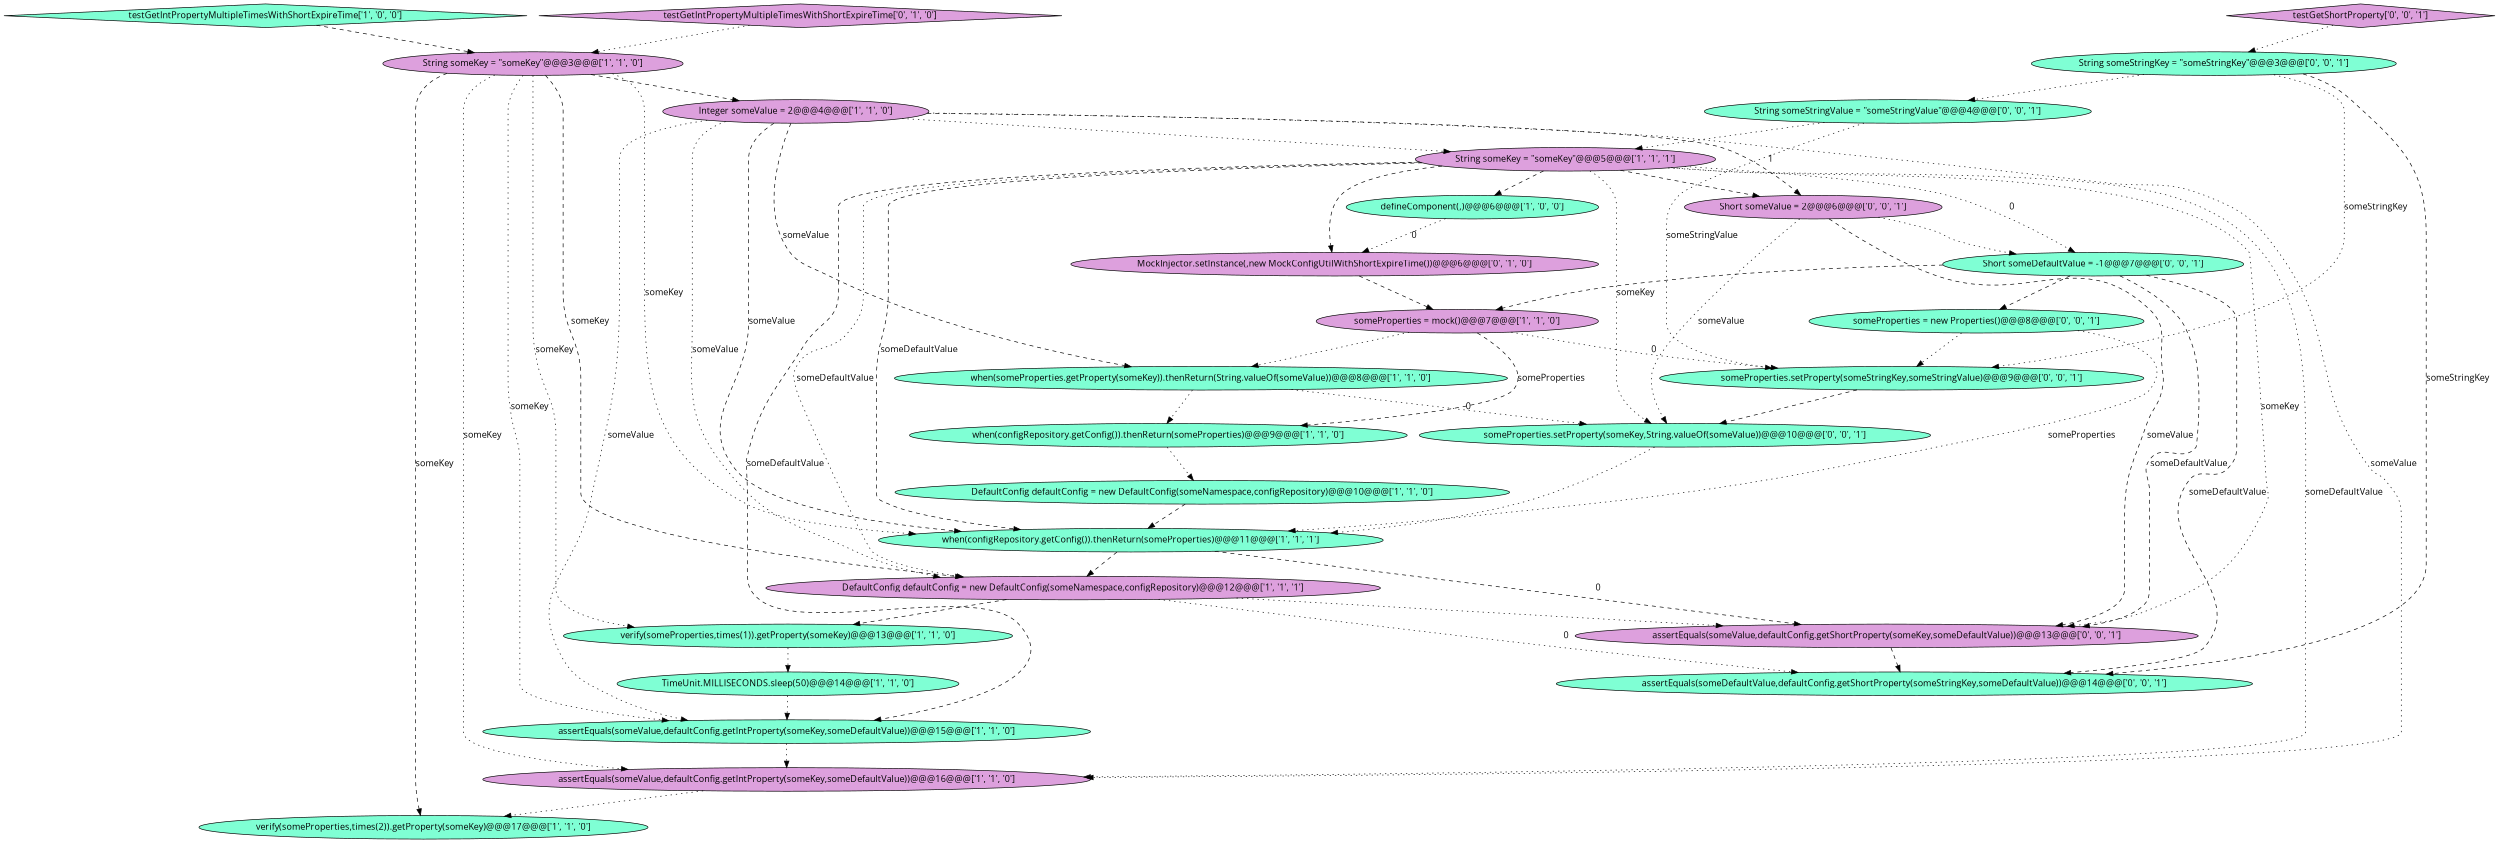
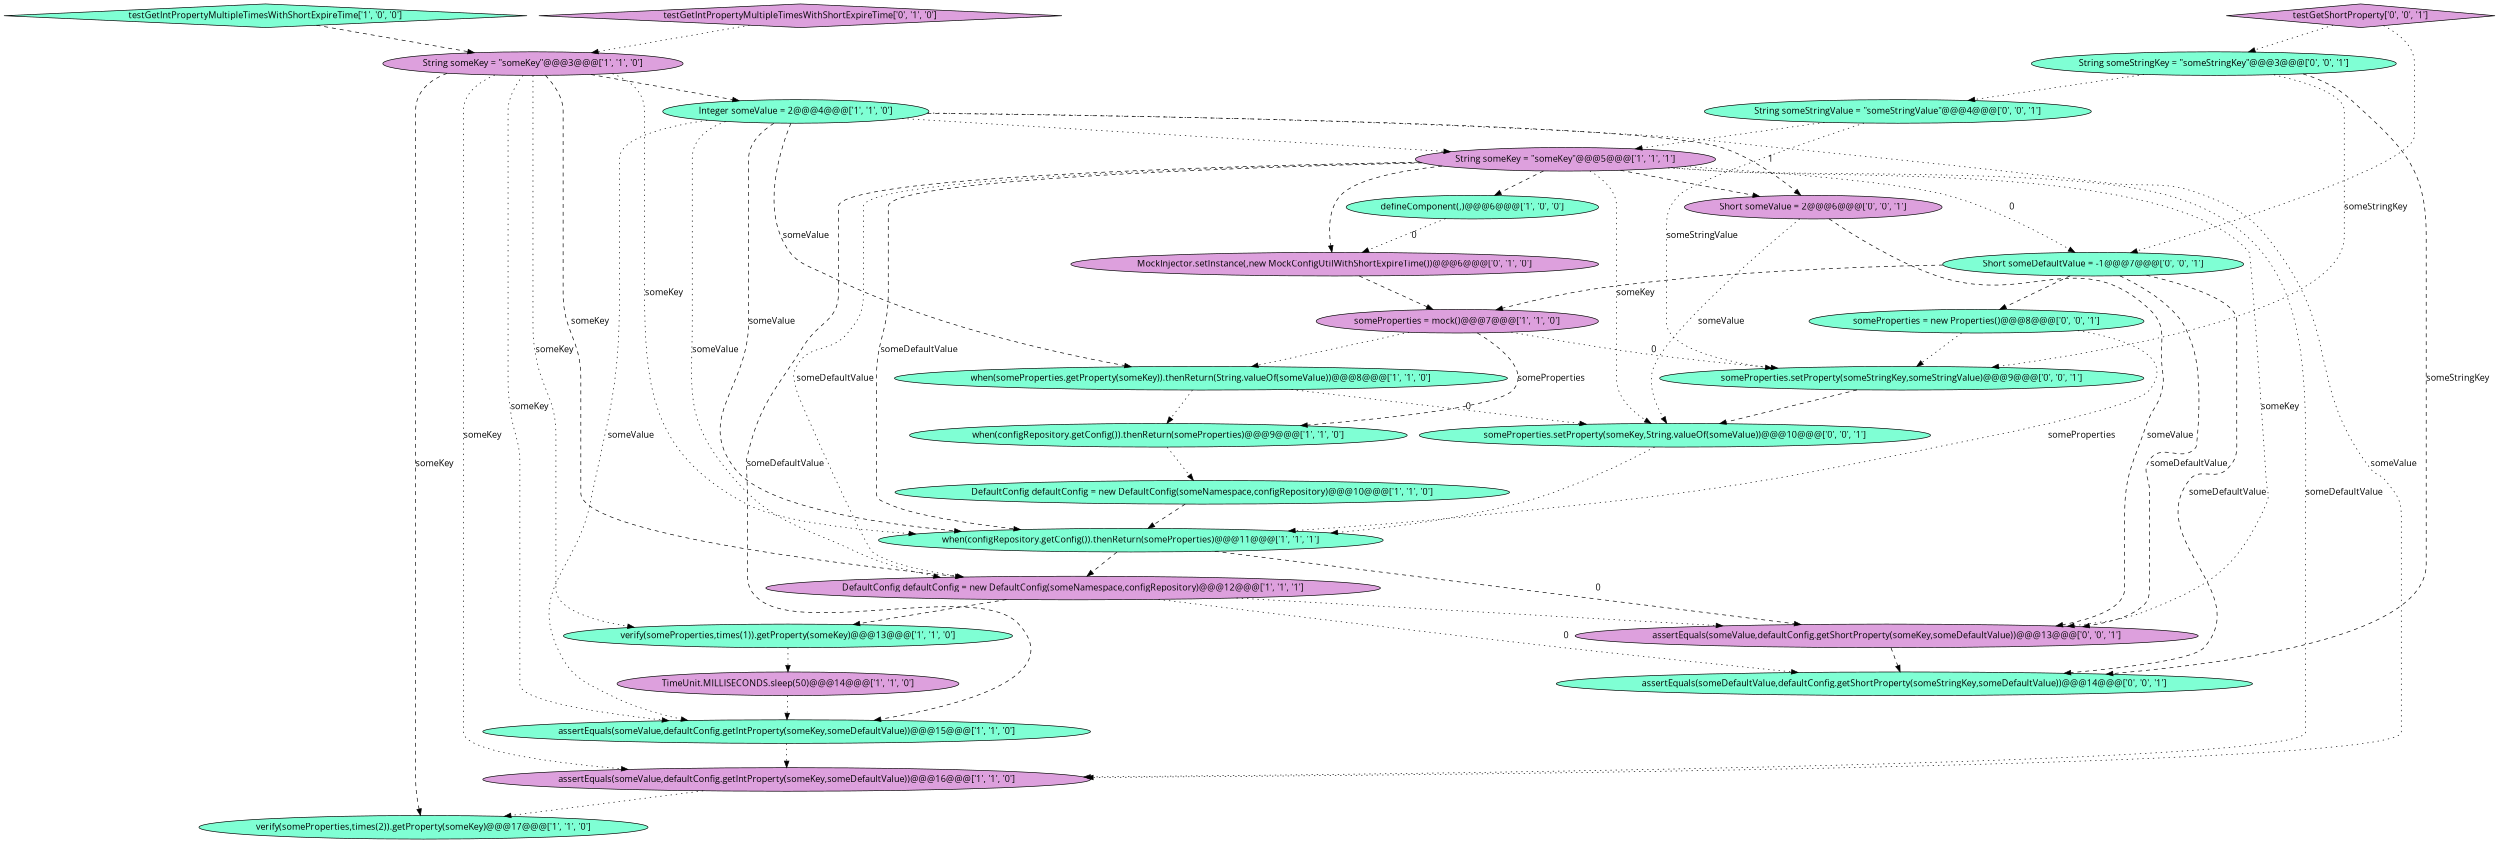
(796, 111) -> (796, 111)
(1944, 235) -> (2339, 182)
(788, 684) -> (788, 684)
